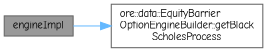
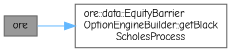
(39, 26) -> (21, 26)
